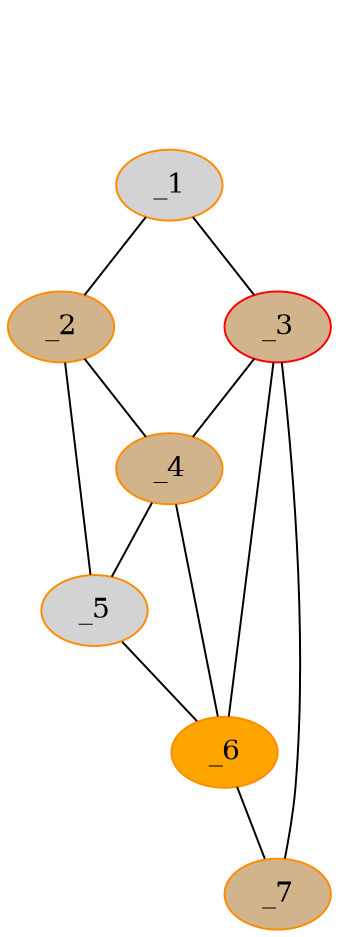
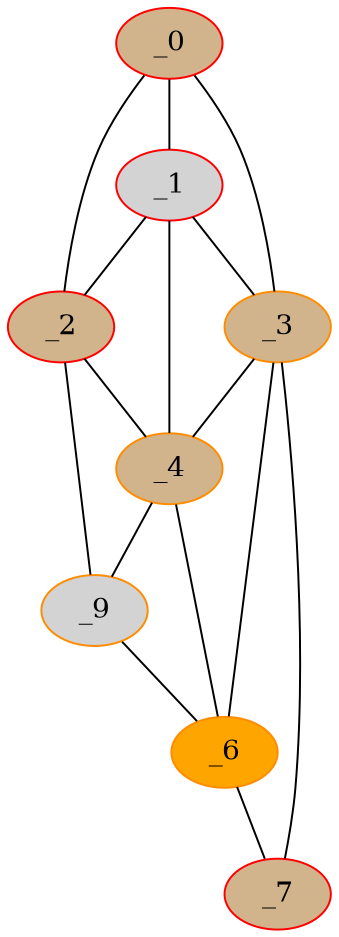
none -> (169, 43)
(169, 185) -> (169, 185)
(61, 327) -> (61, 327)
none -> (169, 327)
(278, 327) -> (278, 327)
(95, 611) -> (95, 611)
(278, 894) -> (278, 894)
